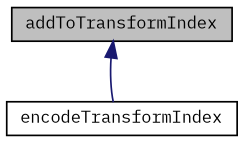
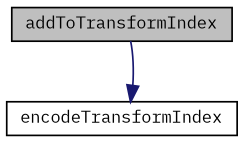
(111, 80) -> (133, 63)
